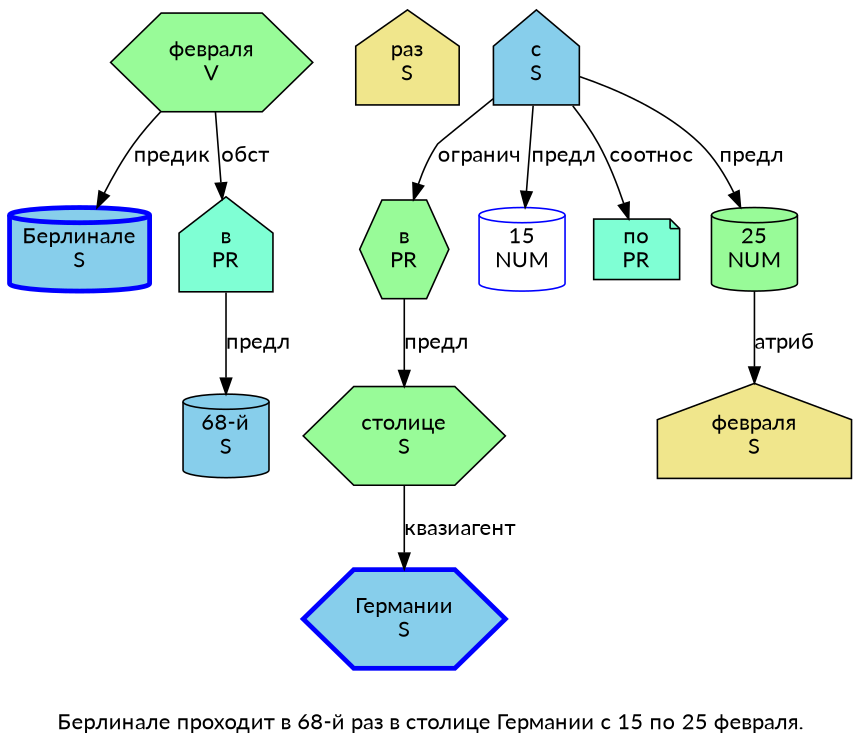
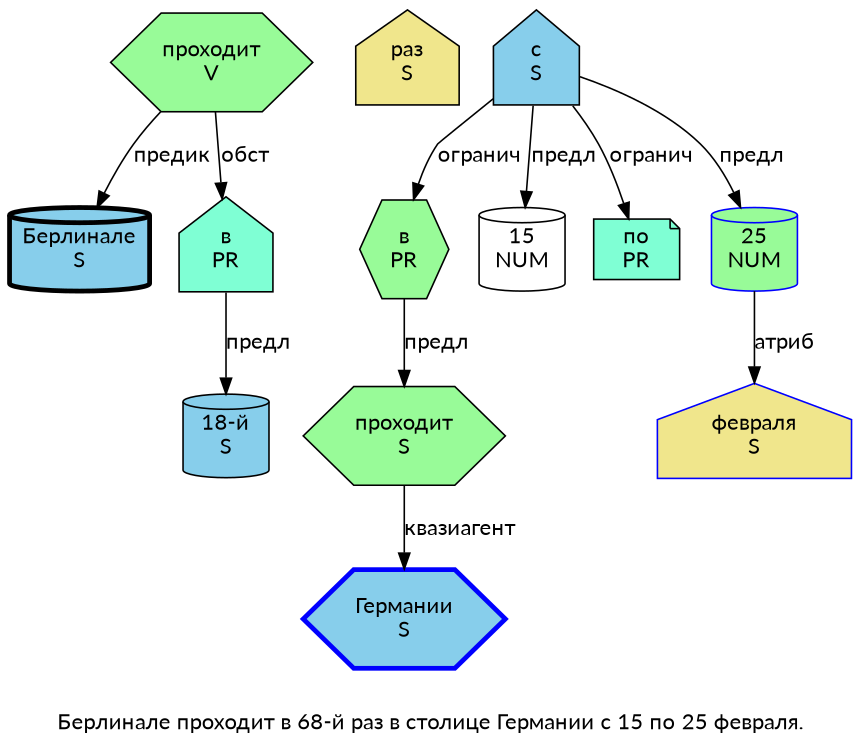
(212, 62) -> (212, 62)
(652, 156) -> (652, 156)
(80, 249) -> (80, 249)
(522, 249) -> (522, 249)
(754, 249) -> (754, 249)
(226, 436) -> (226, 436)
(404, 436) -> (404, 436)
(754, 436) -> (754, 436)
